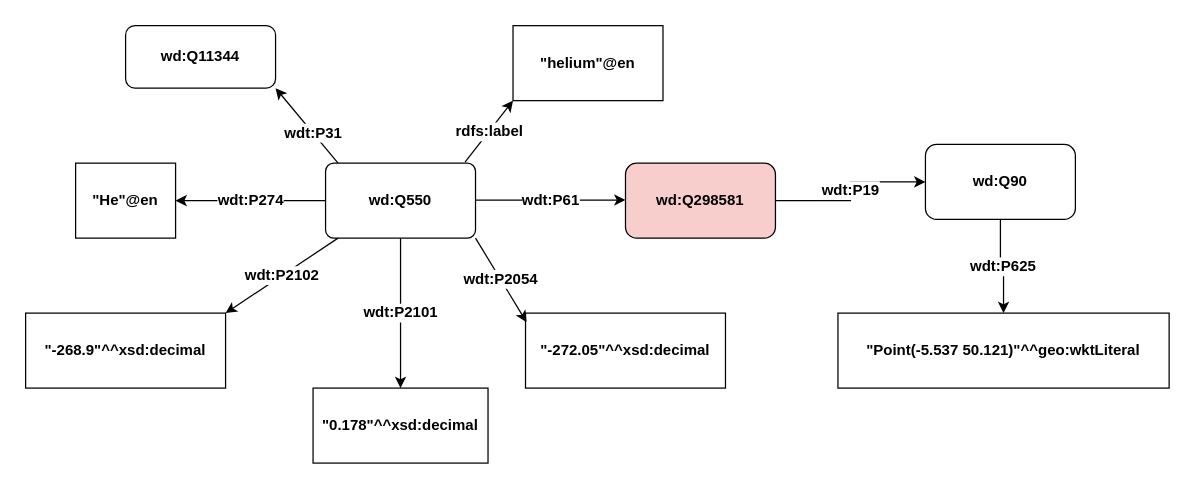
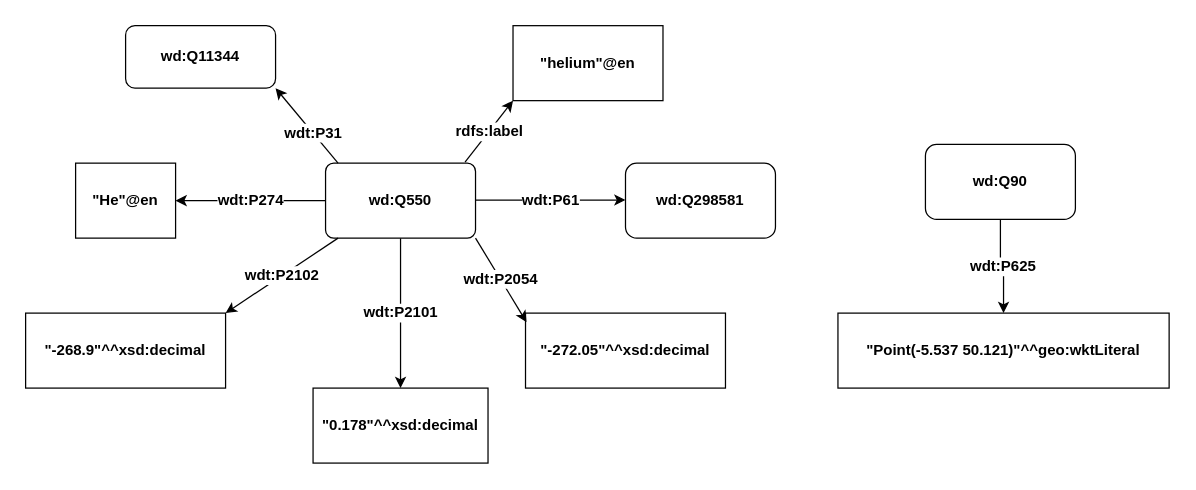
(701, 201) -> (701, 201)
(822, 201) -> none
